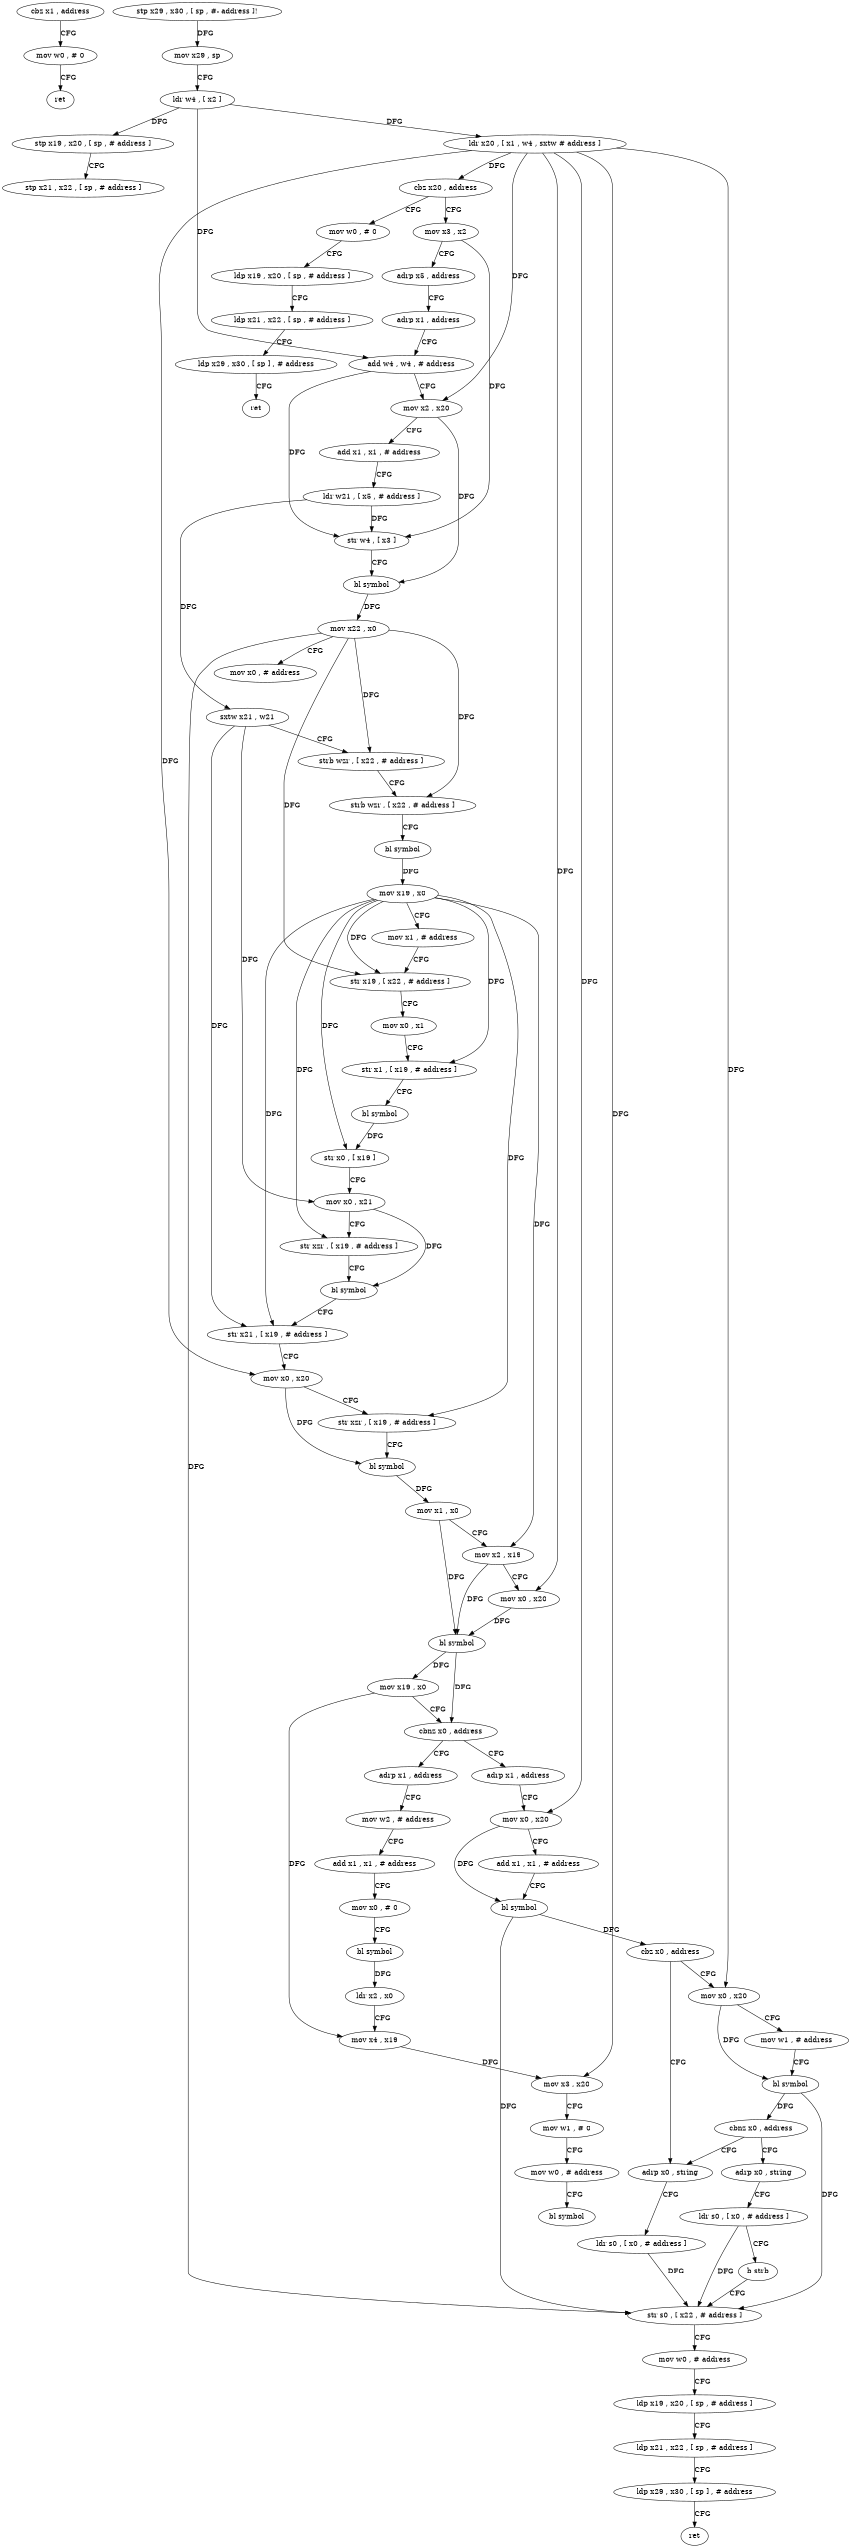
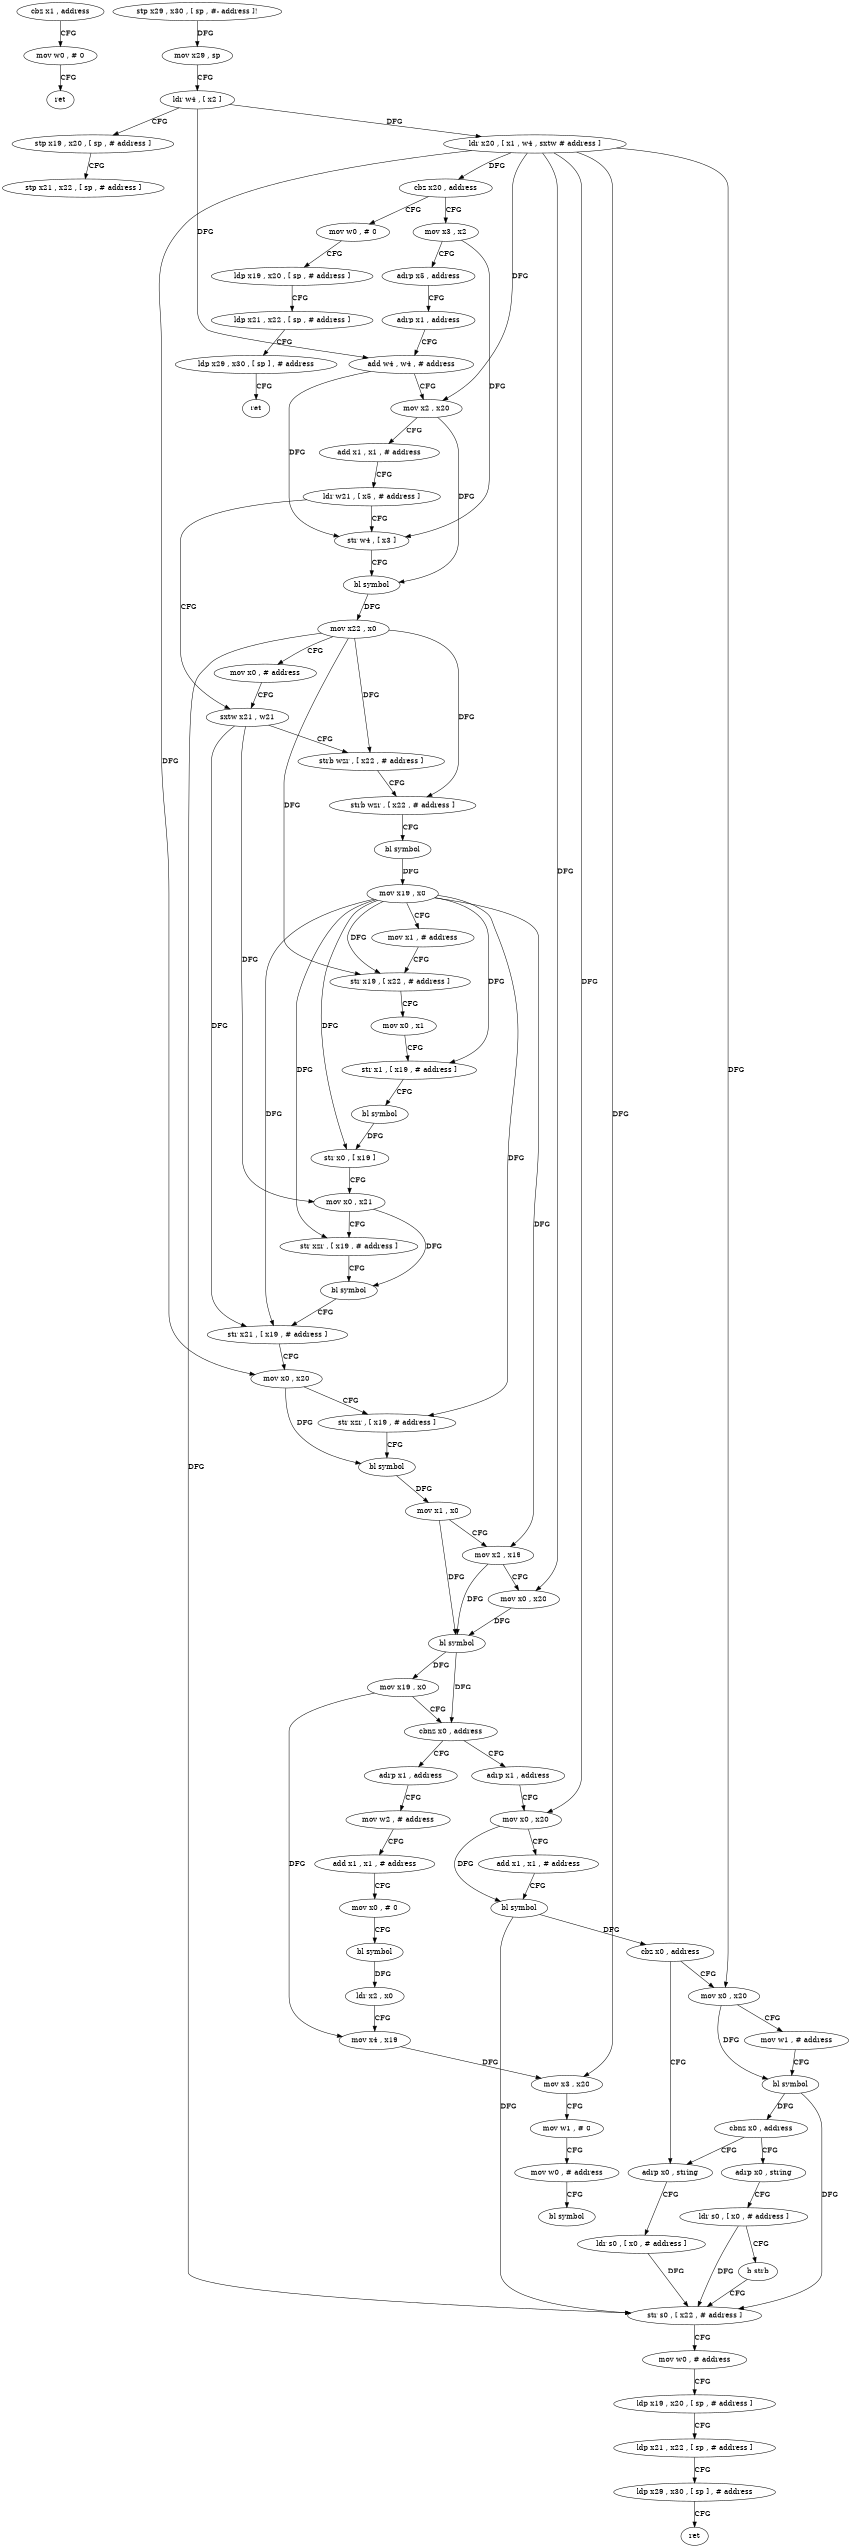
(160, 122) -> (160, 122)
(380, 519) -> (380, 519)
(189, 607) -> (189, 607)
none -> (257, 693)
